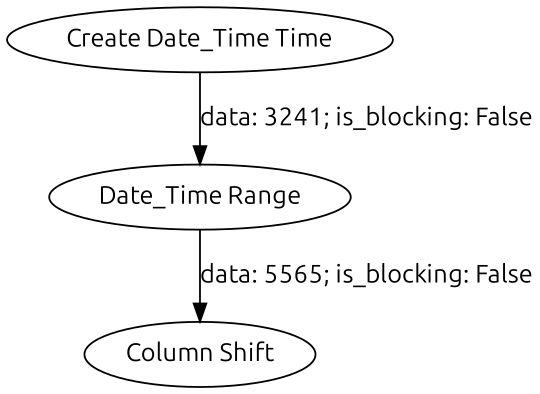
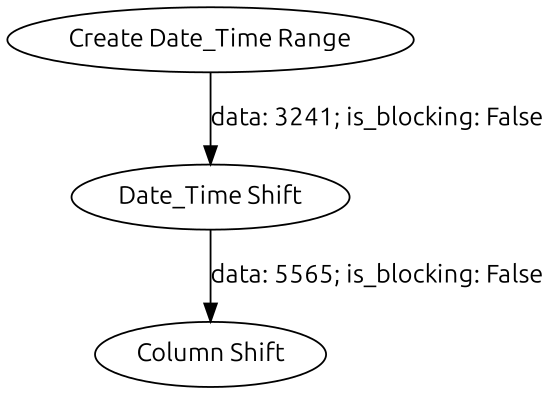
(200, 40) -> (211, 40)
(200, 197) -> (211, 197)
